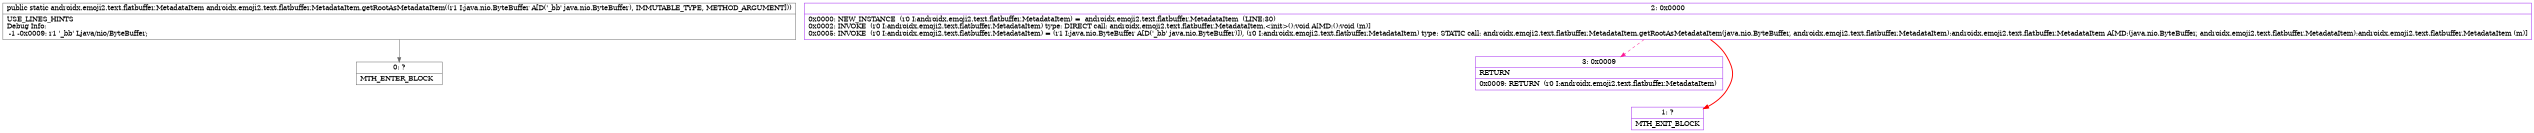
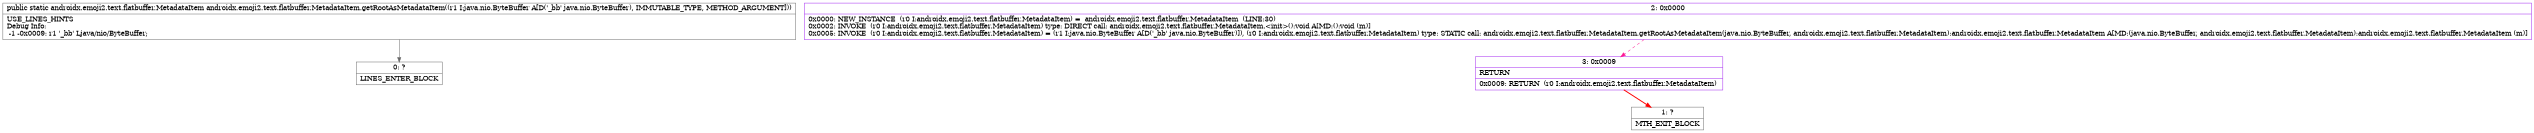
(1733, 74) -> (1635, 97)
(397, 79) -> (399, 79)
(1667, 119) -> (1667, 119)
